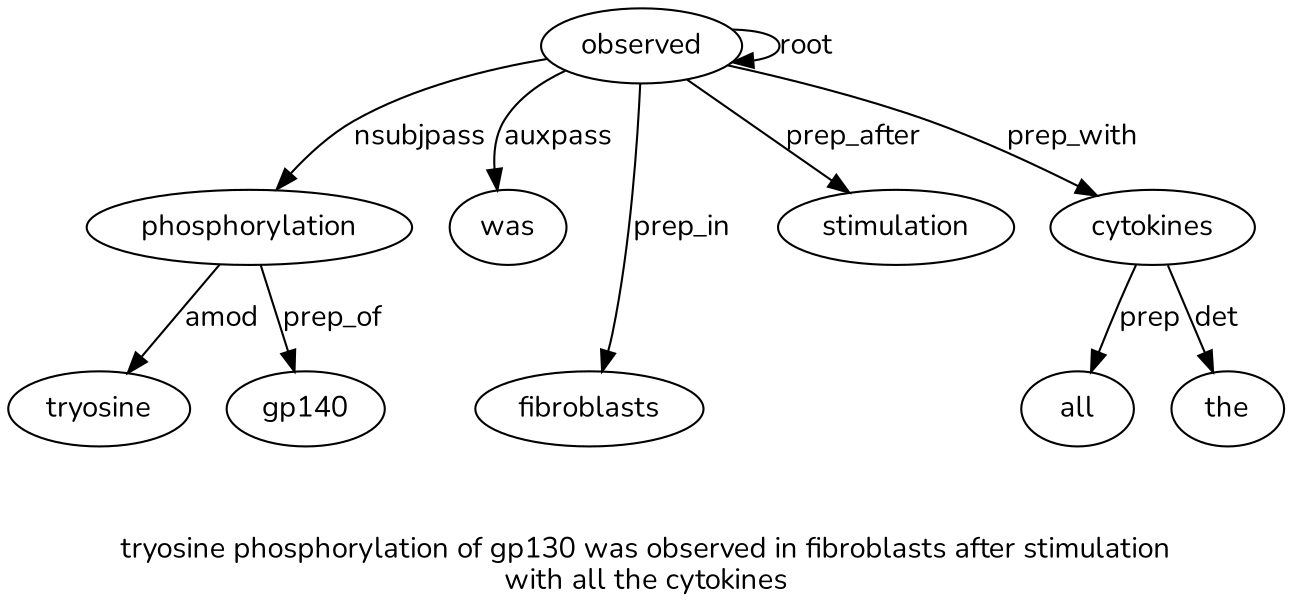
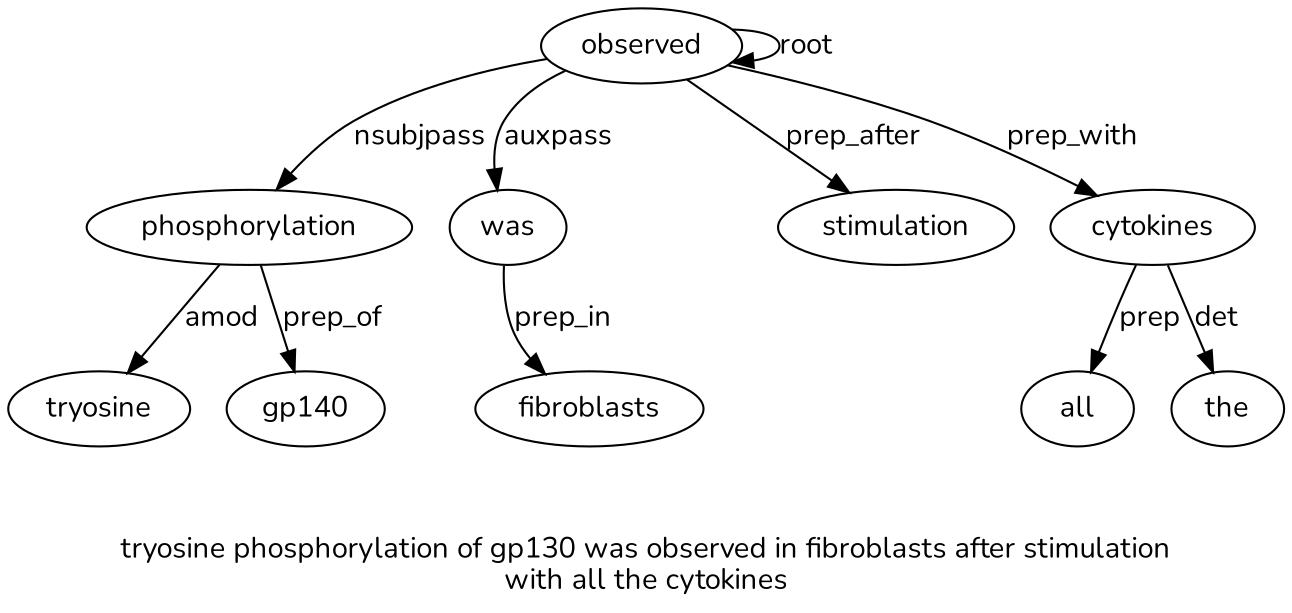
(630, 218) -> (508, 315)
